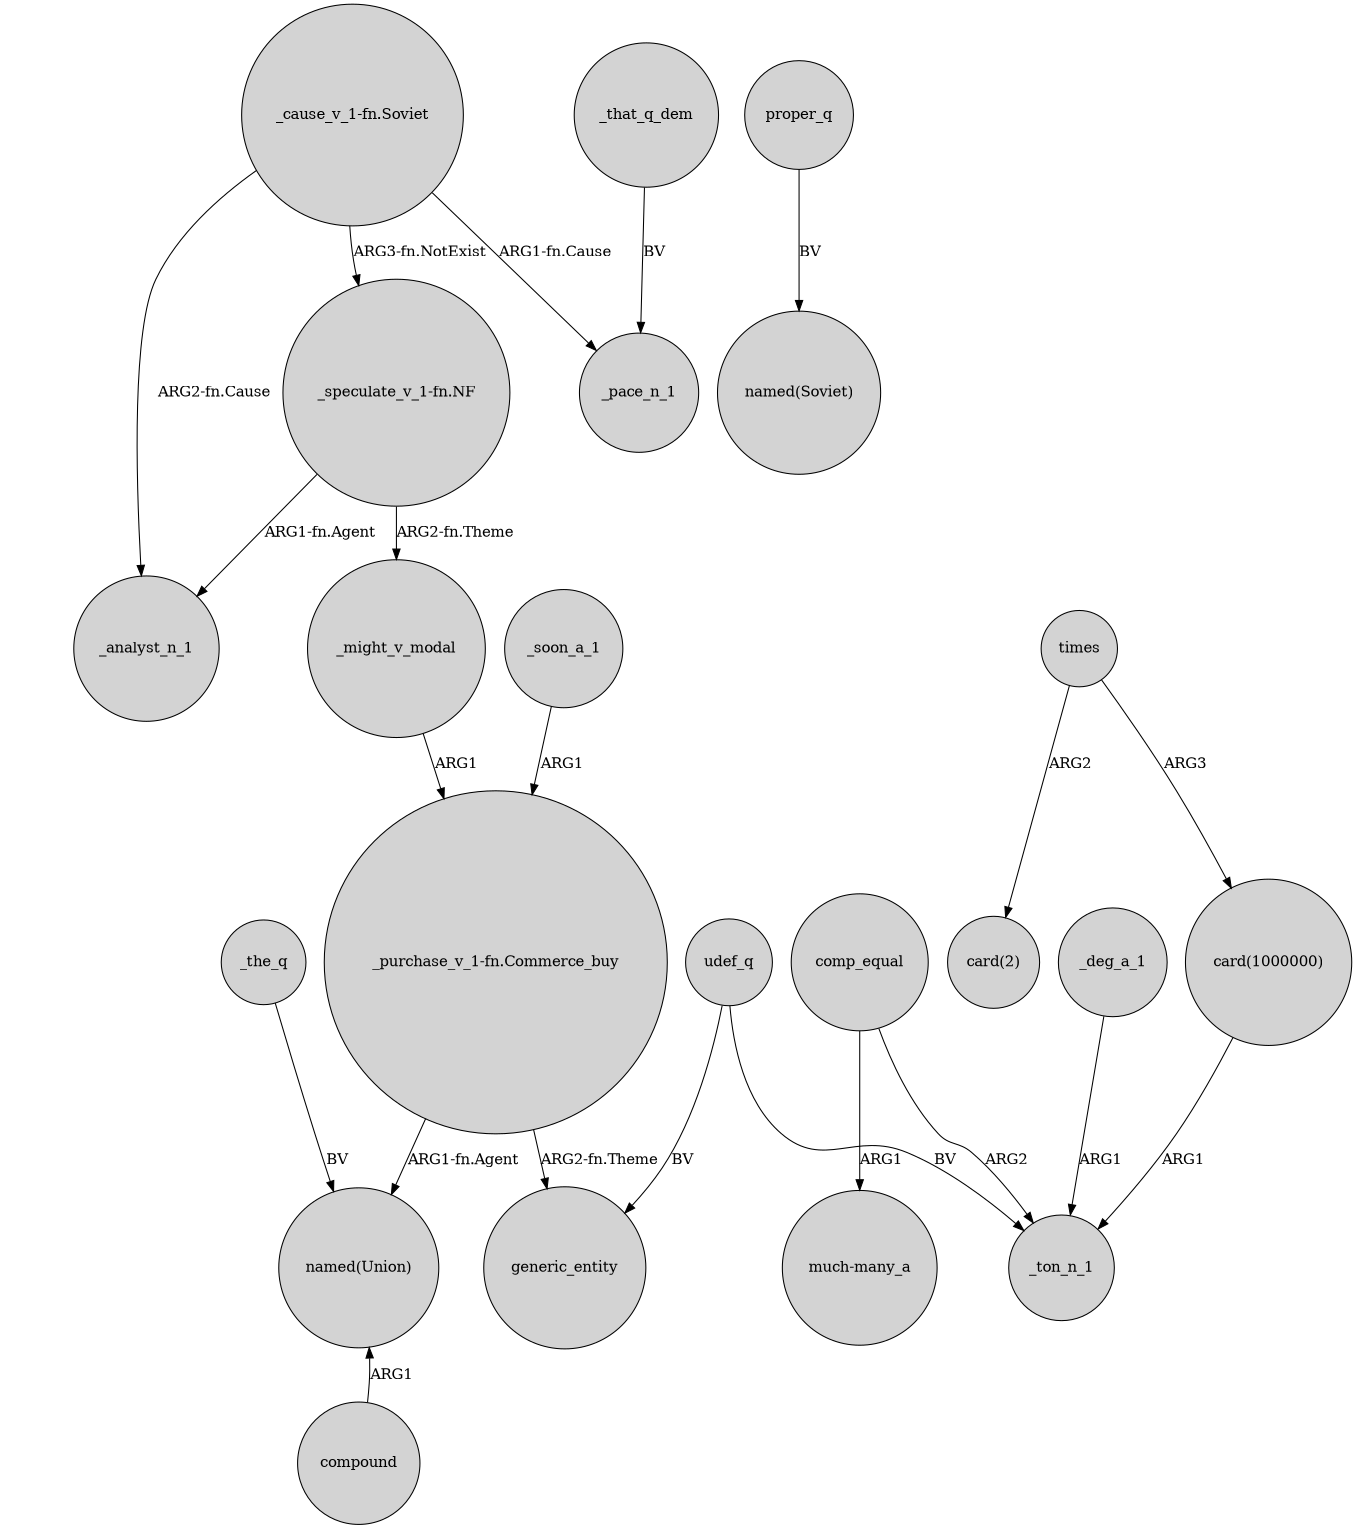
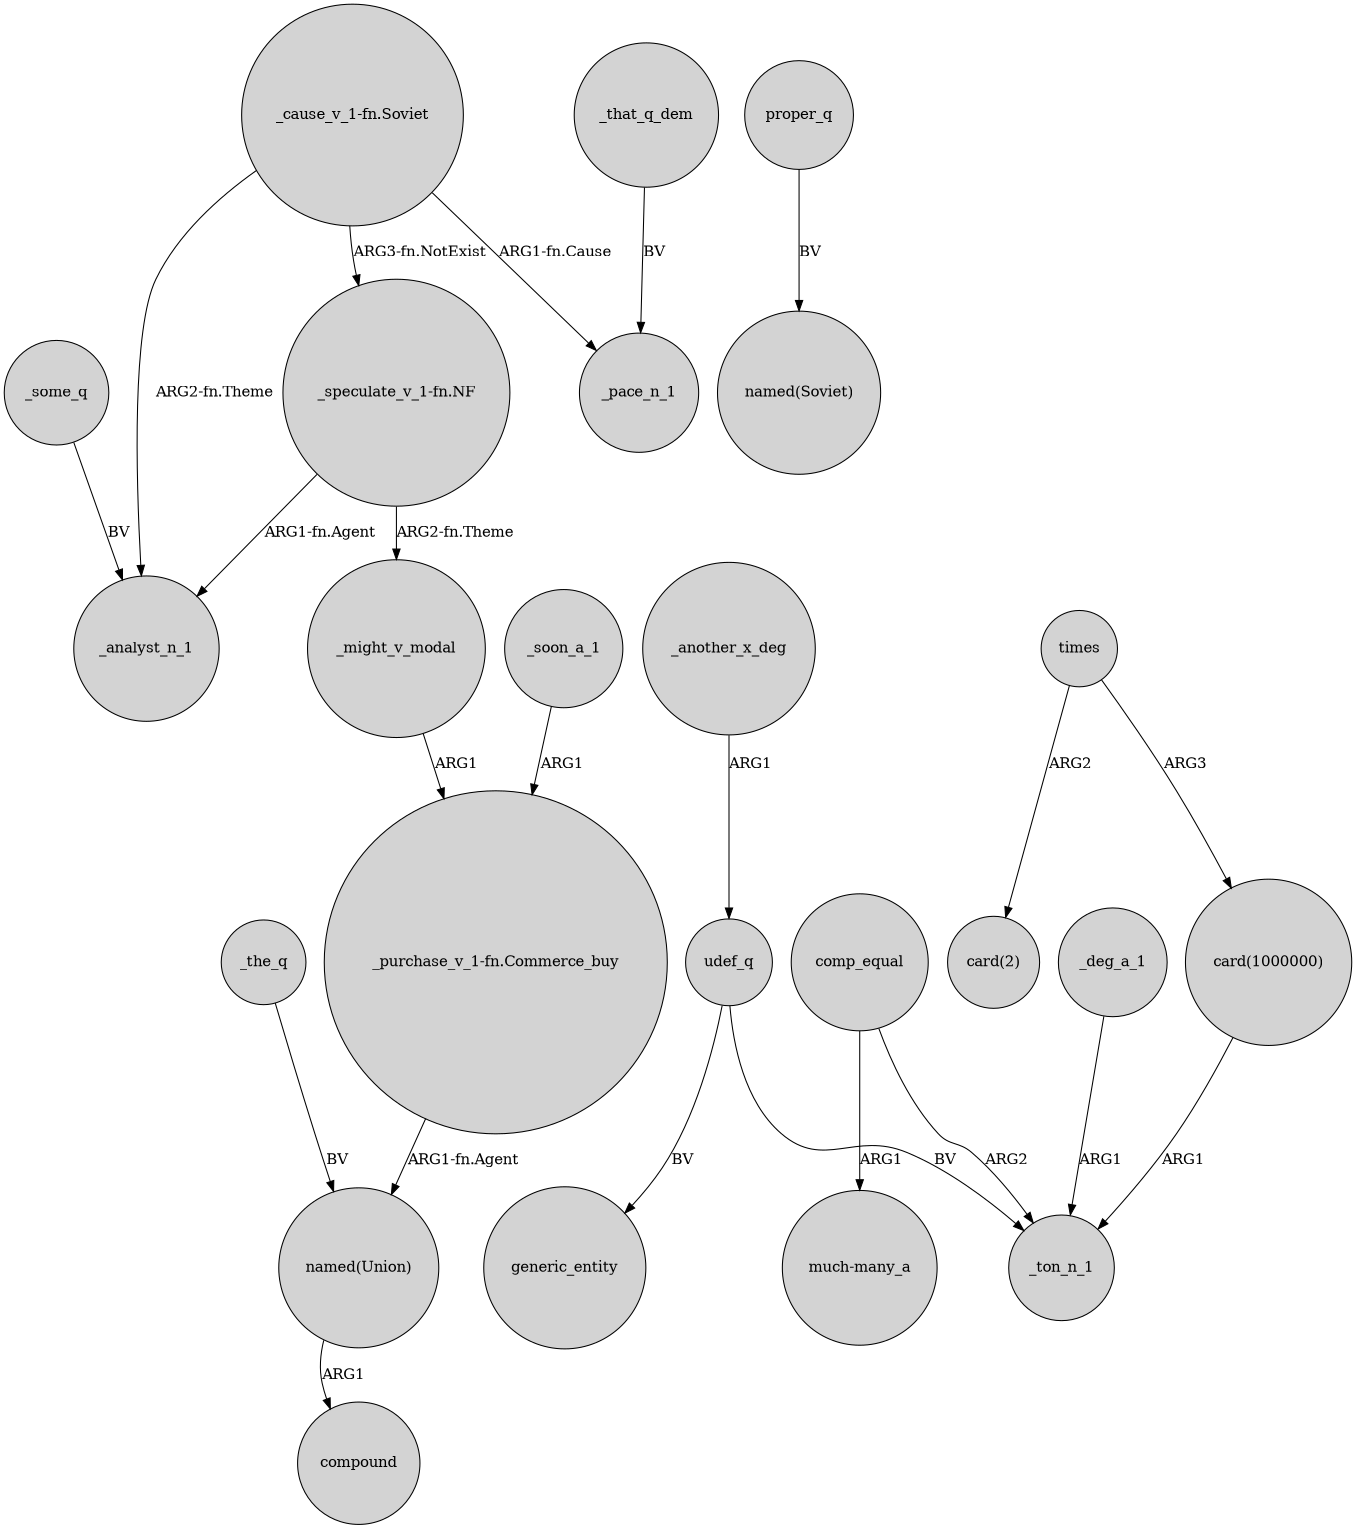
none -> (57, 393)
(214, 393) -> (214, 393)
none -> (729, 649)
(539, 1154) -> none
(369, 1380) -> (321, 1370)
